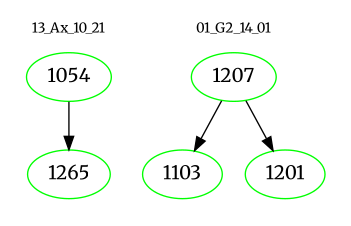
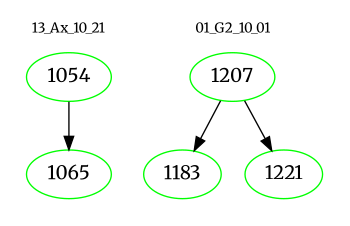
(234, 29) -> (233, 29)
(69, 174) -> (69, 174)
(182, 174) -> (182, 174)
(285, 174) -> (284, 174)
